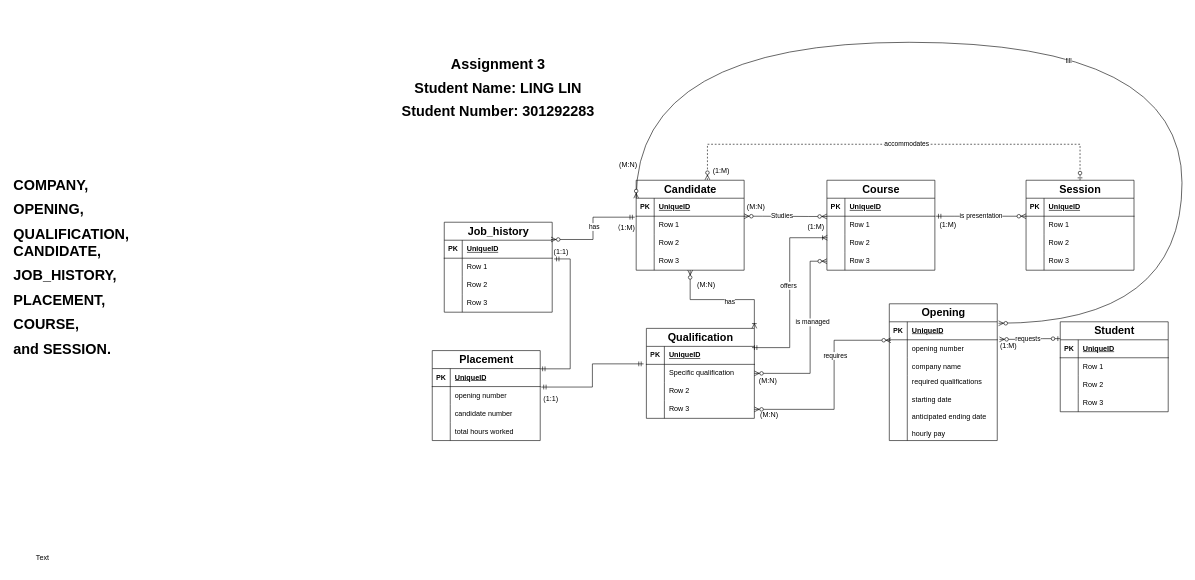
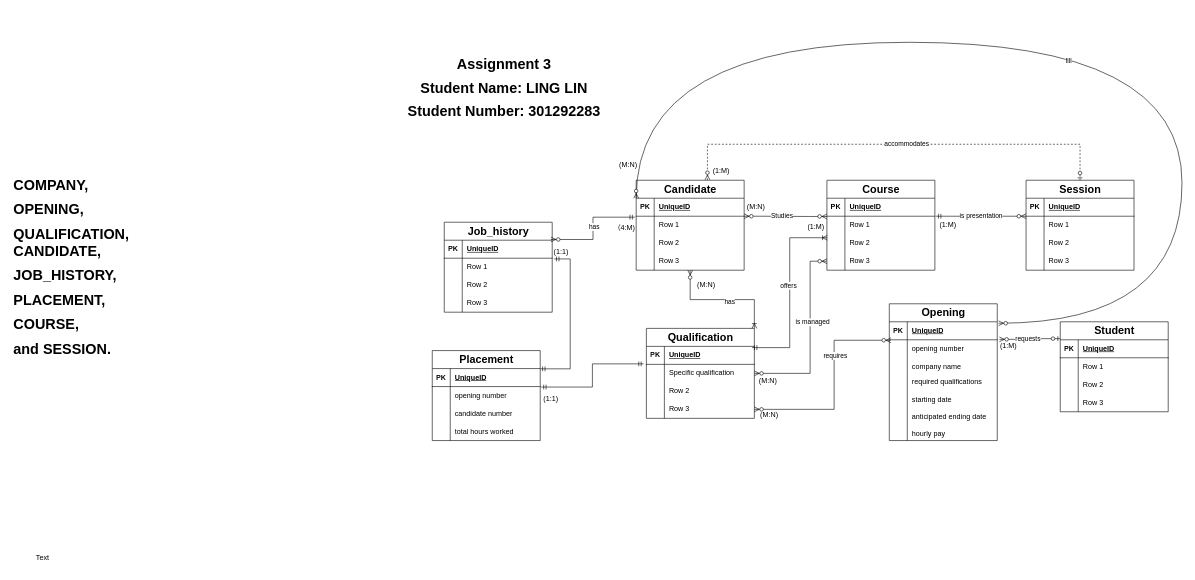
(498, 87) -> (504, 87)
(625, 228) -> (625, 228)
